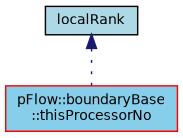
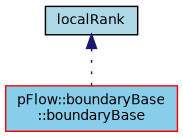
(92, 109) -> (92, 109)
